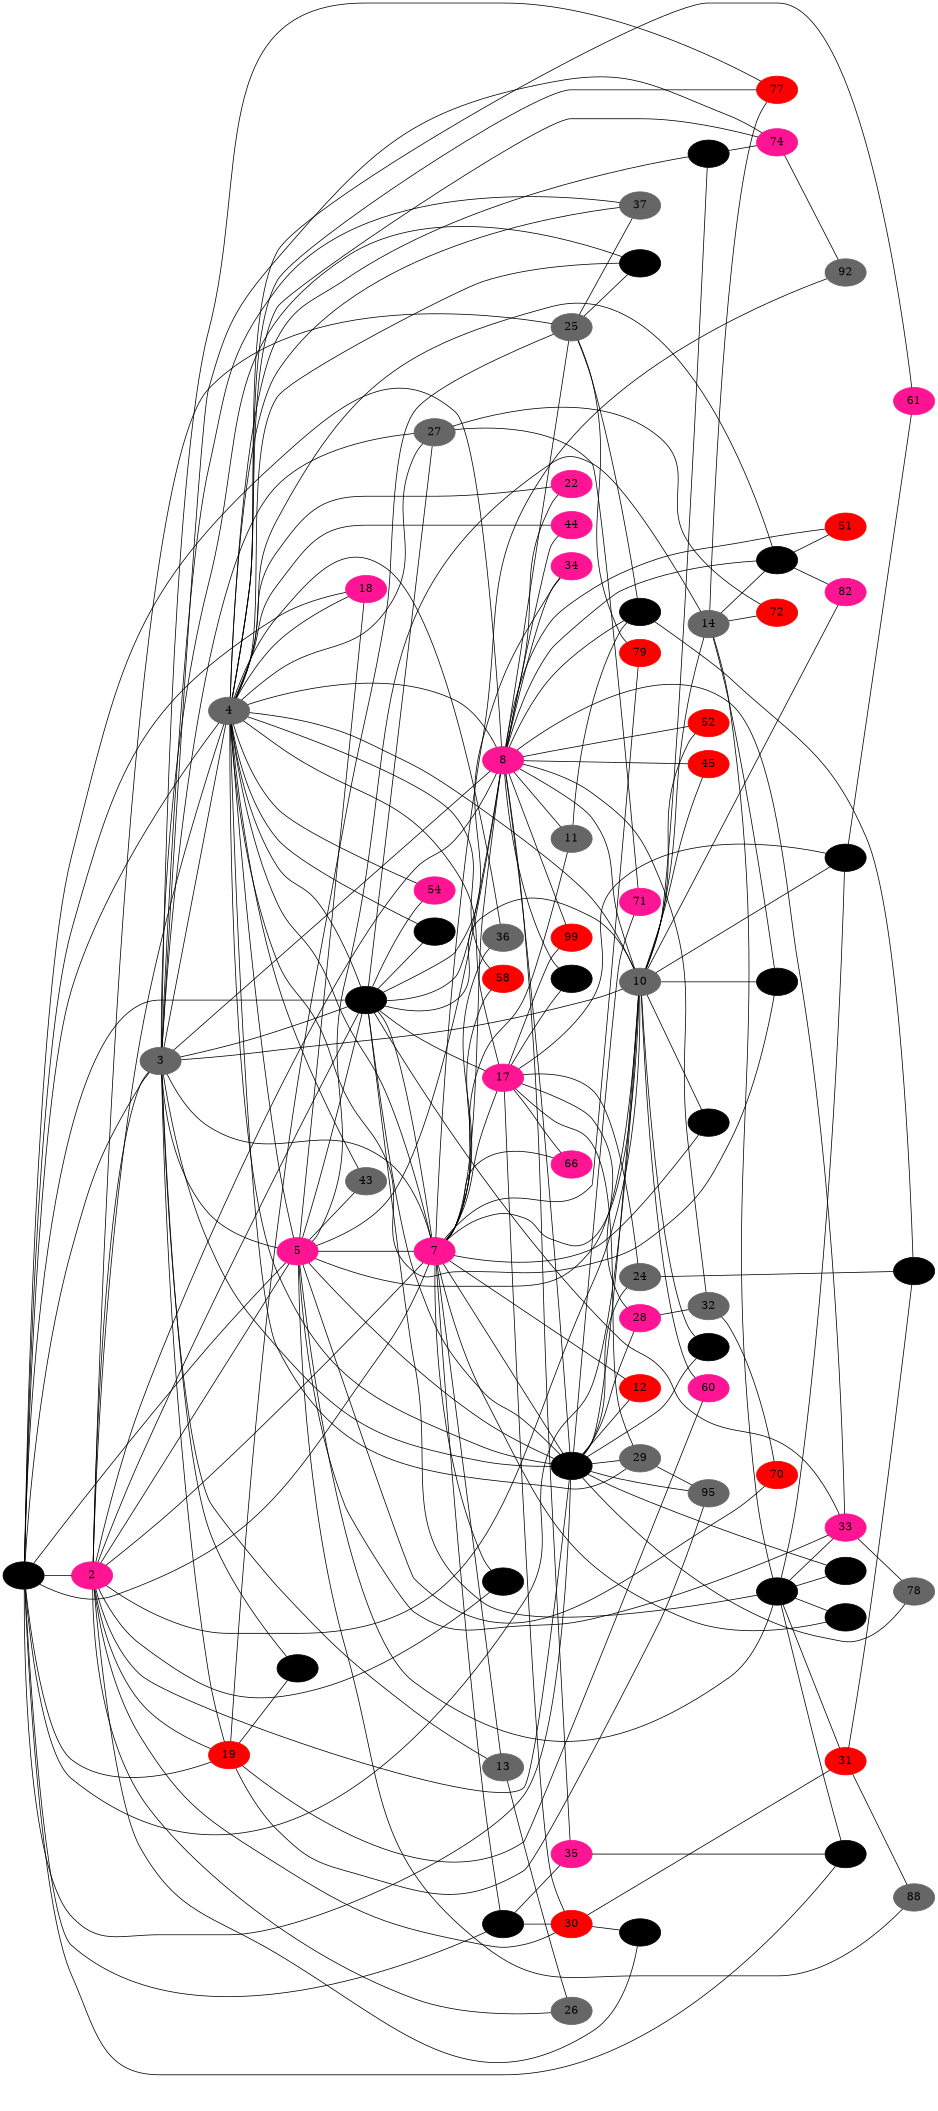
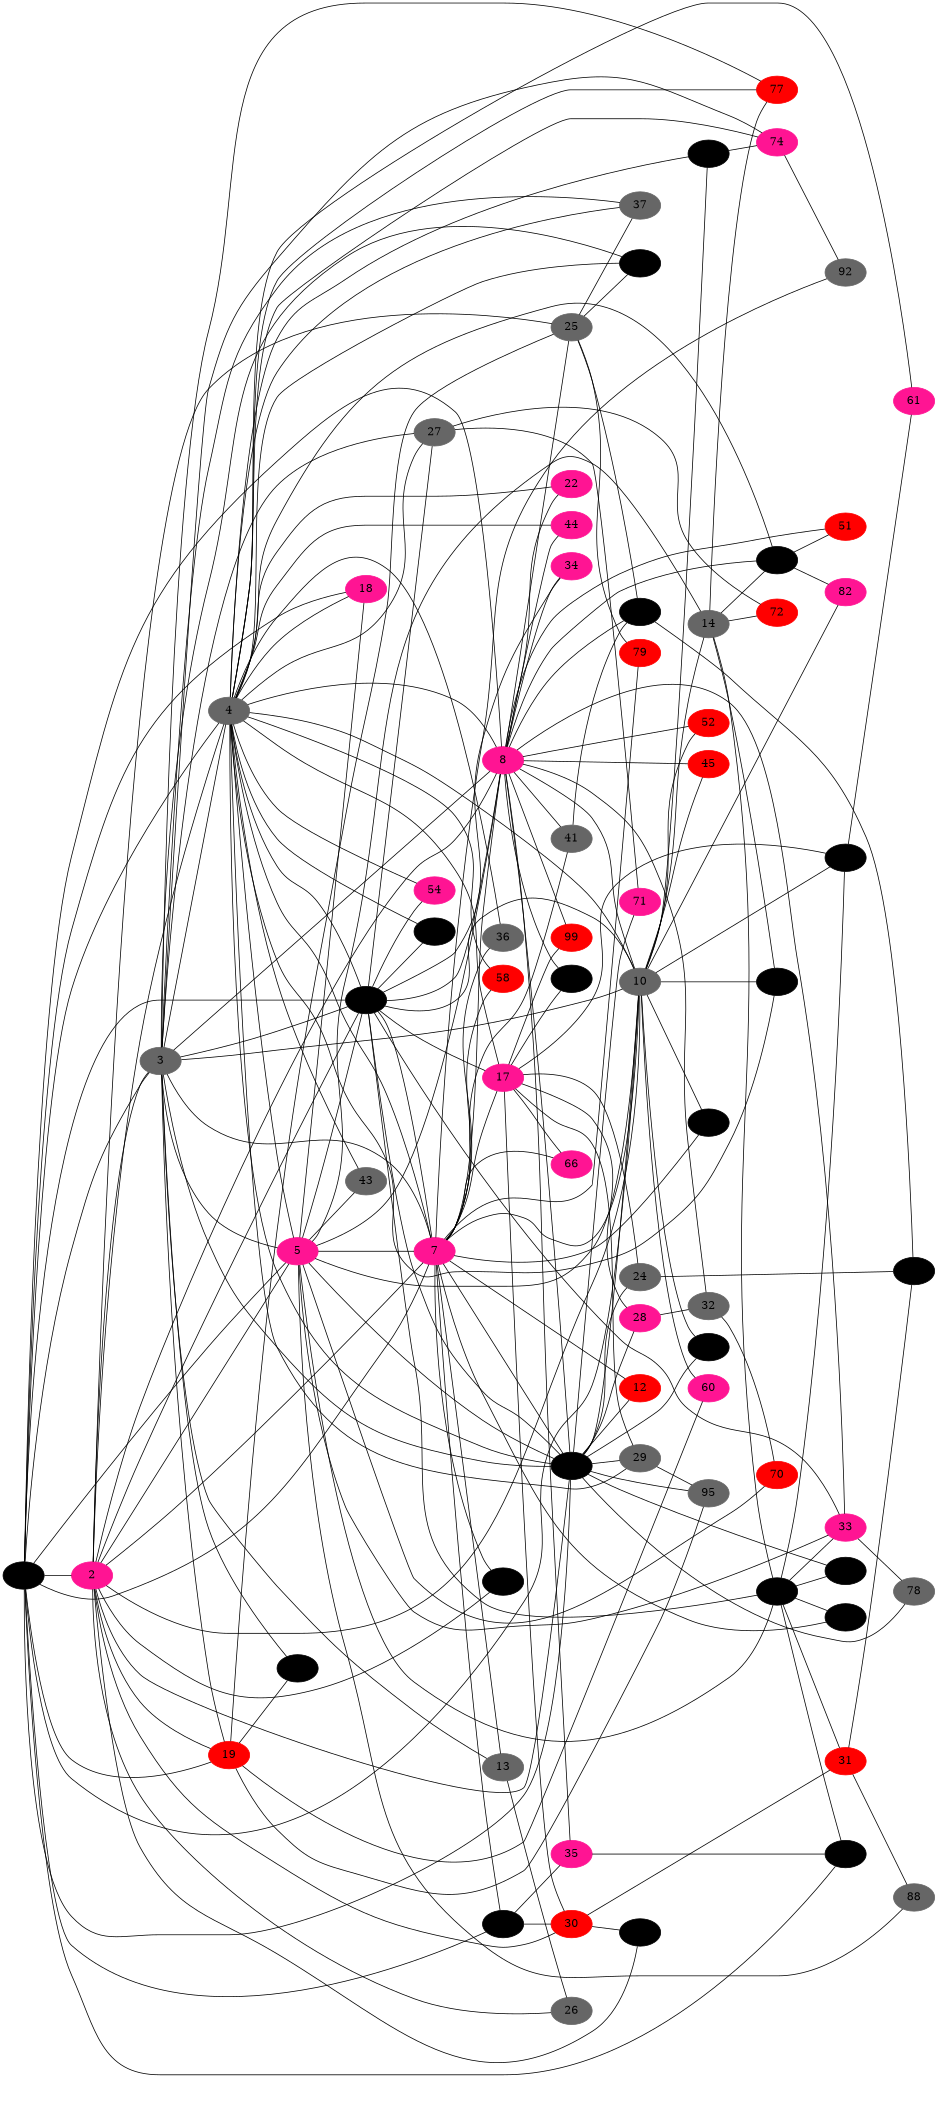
(572, 839) -> (572, 839)
